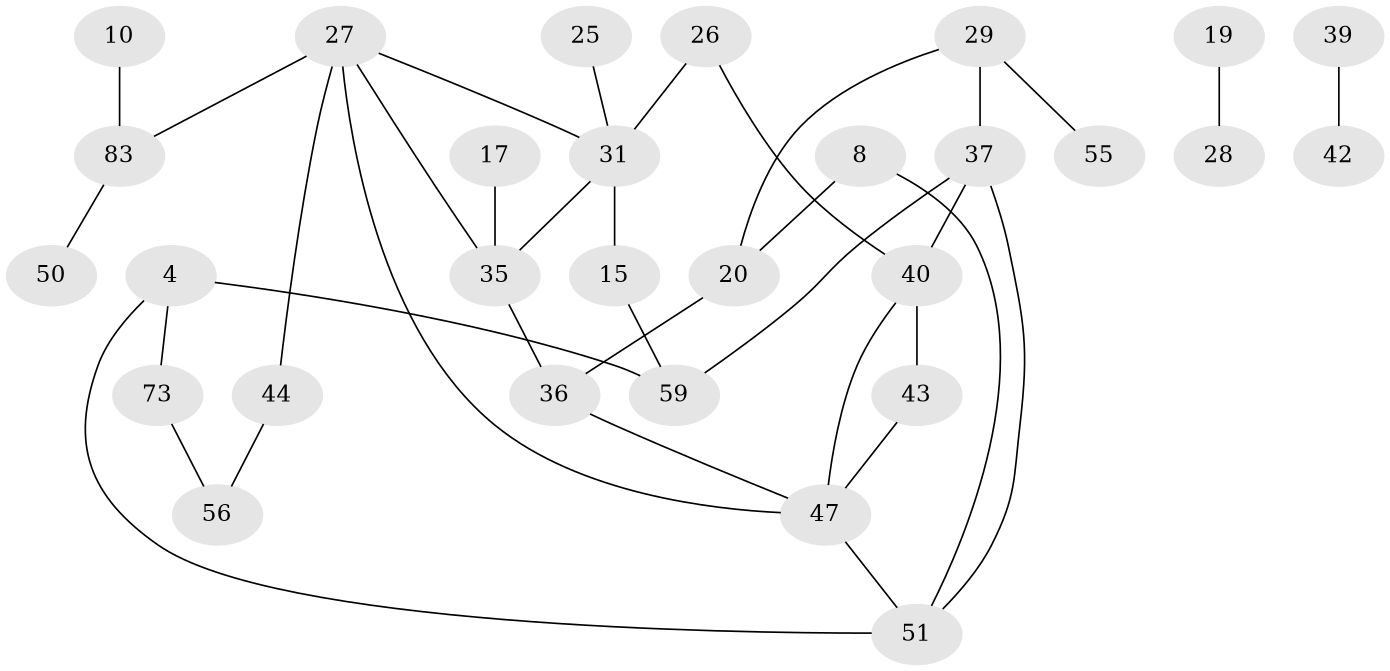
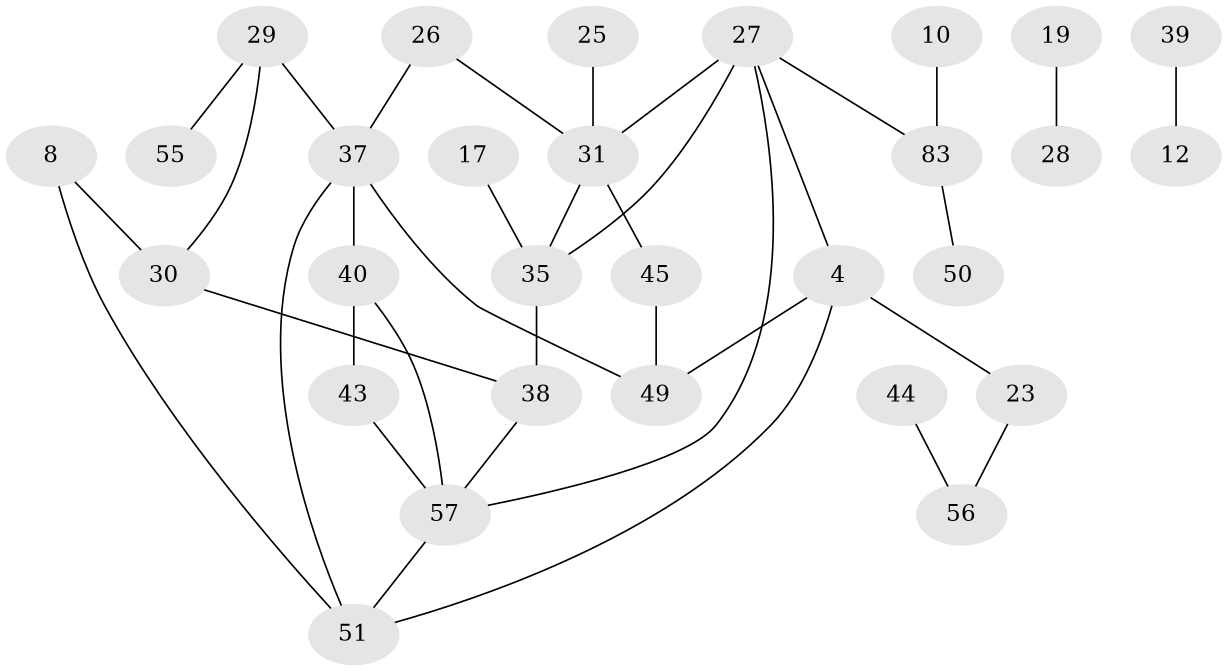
(1339, 156) -> (1176, 156)
(788, 172) -> (390, 96)
(301, 215) -> (793, 156)
(615, 276) -> (656, 276)
(734, 276) -> (164, 276)
(158, 395) -> (1022, 395)
(555, 395) -> (537, 395)
(674, 395) -> (656, 395)
(826, 515) -> (445, 515)
